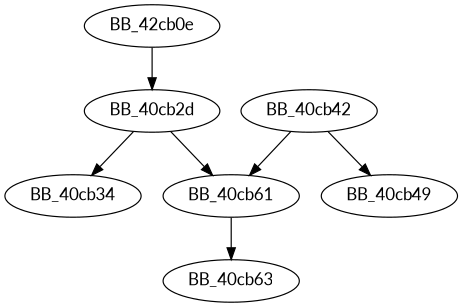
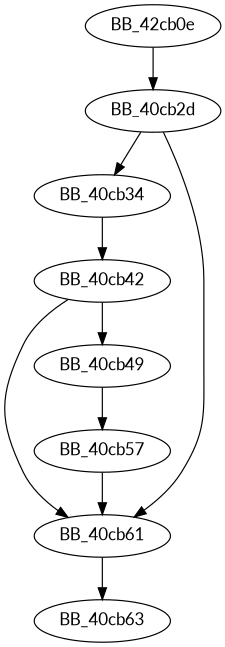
none -> (102, 233)
none -> (102, 451)
